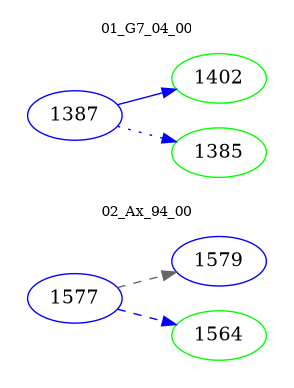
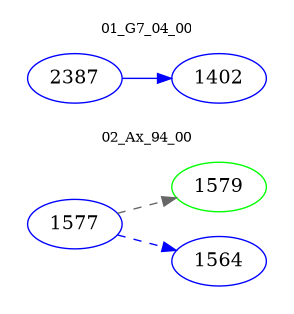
(219, 78) -> (219, 78)
(75, 116) -> (75, 78)
(219, 153) -> none
(219, 261) -> (219, 187)
(219, 336) -> (219, 261)
